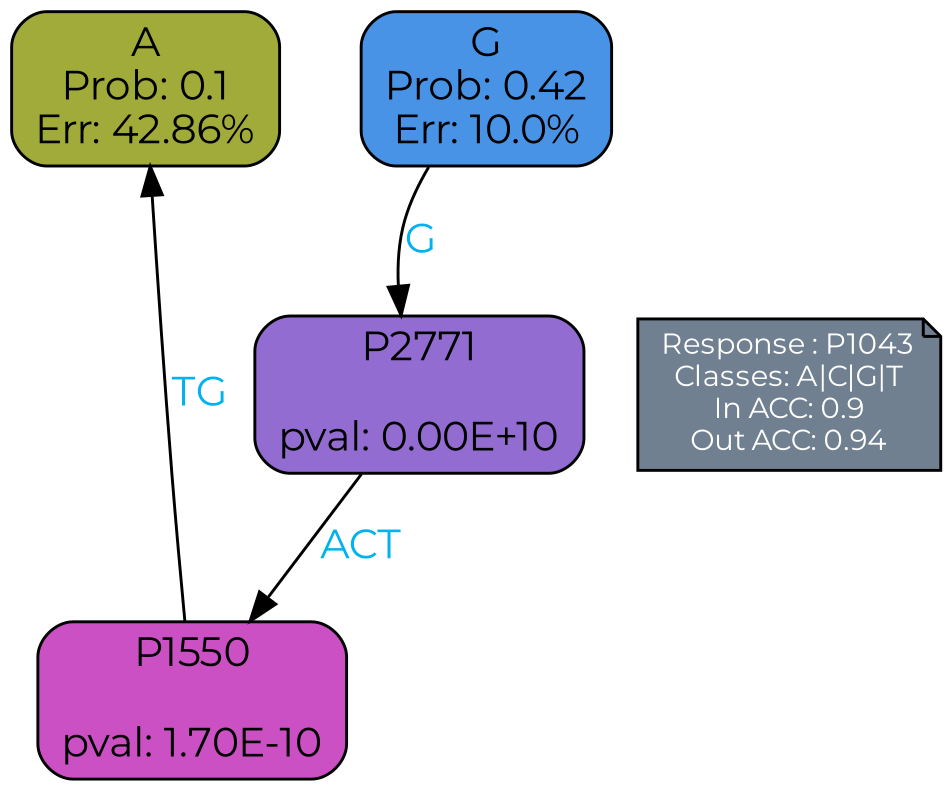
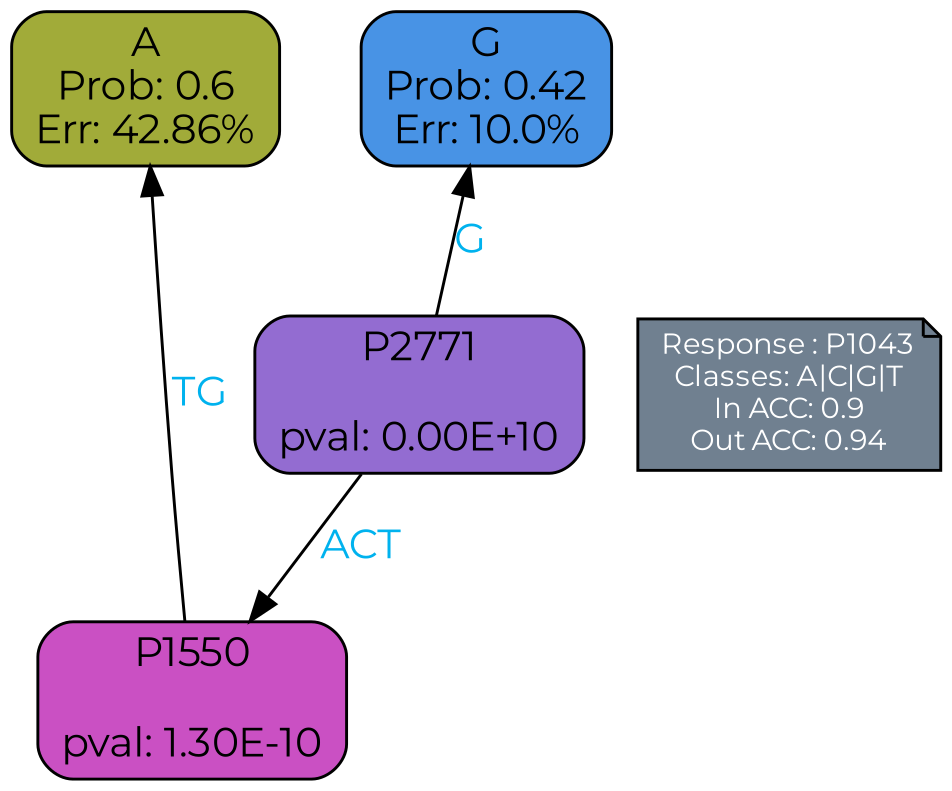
(146, 89) -> (146, 89)
(404, 224) -> (450, 256)
(192, 700) -> (192, 700)
